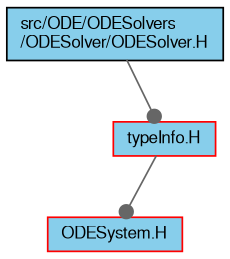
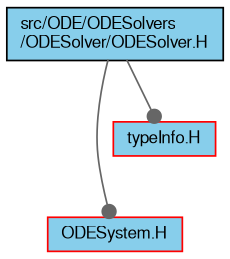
(143, 181) -> (97, 132)
